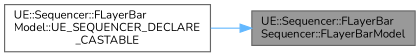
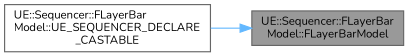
(334, 28) -> (328, 28)
